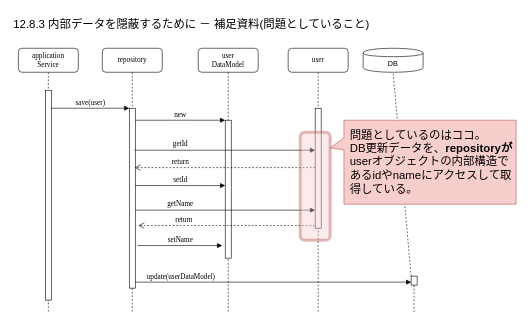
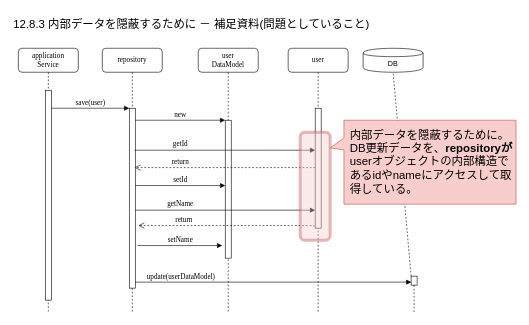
(433, 162) -> (433, 162)
